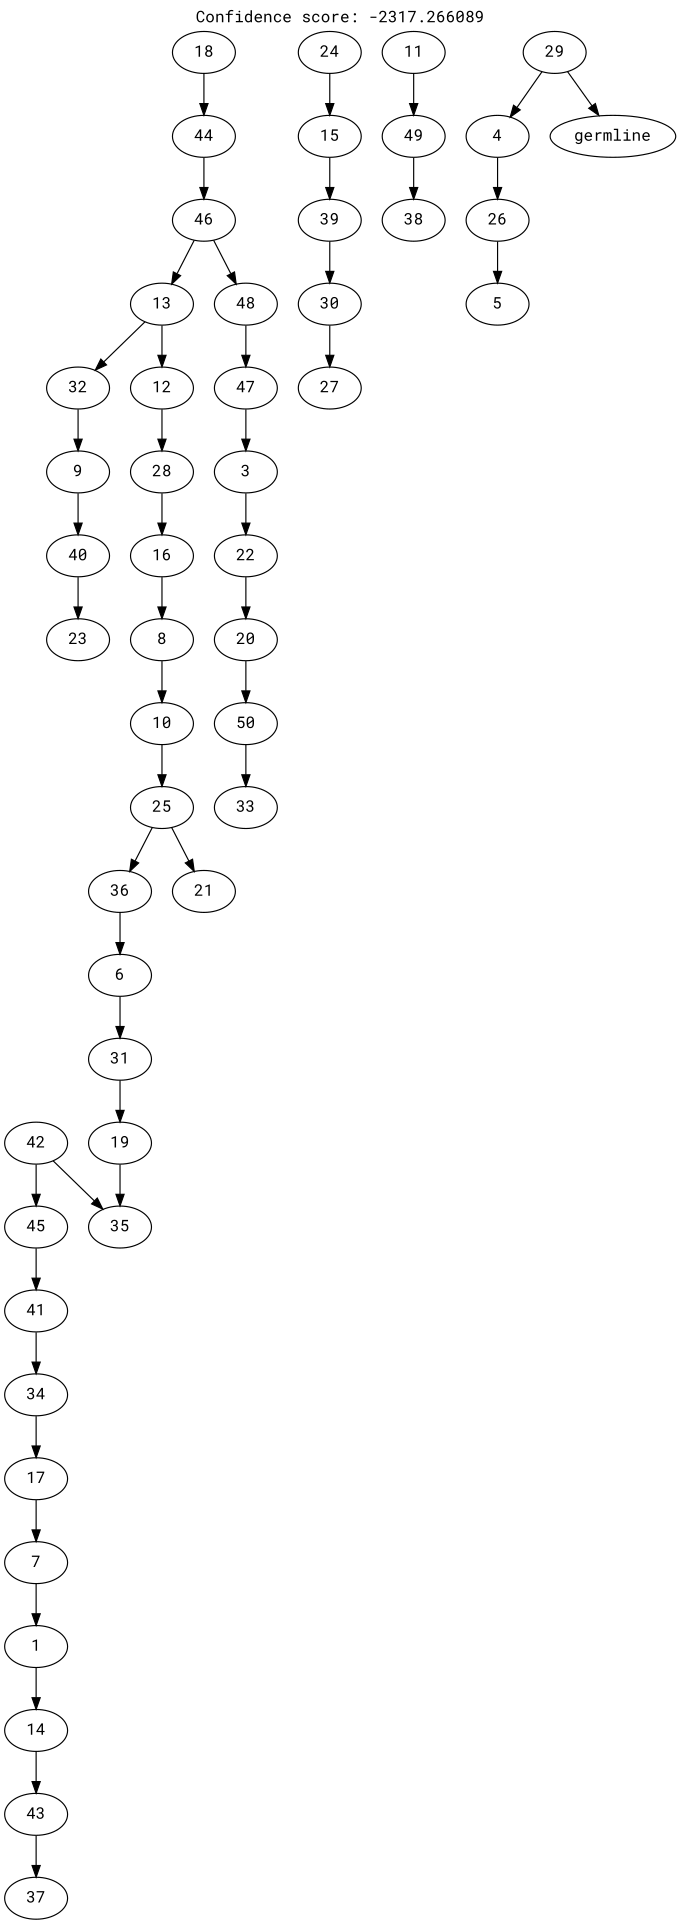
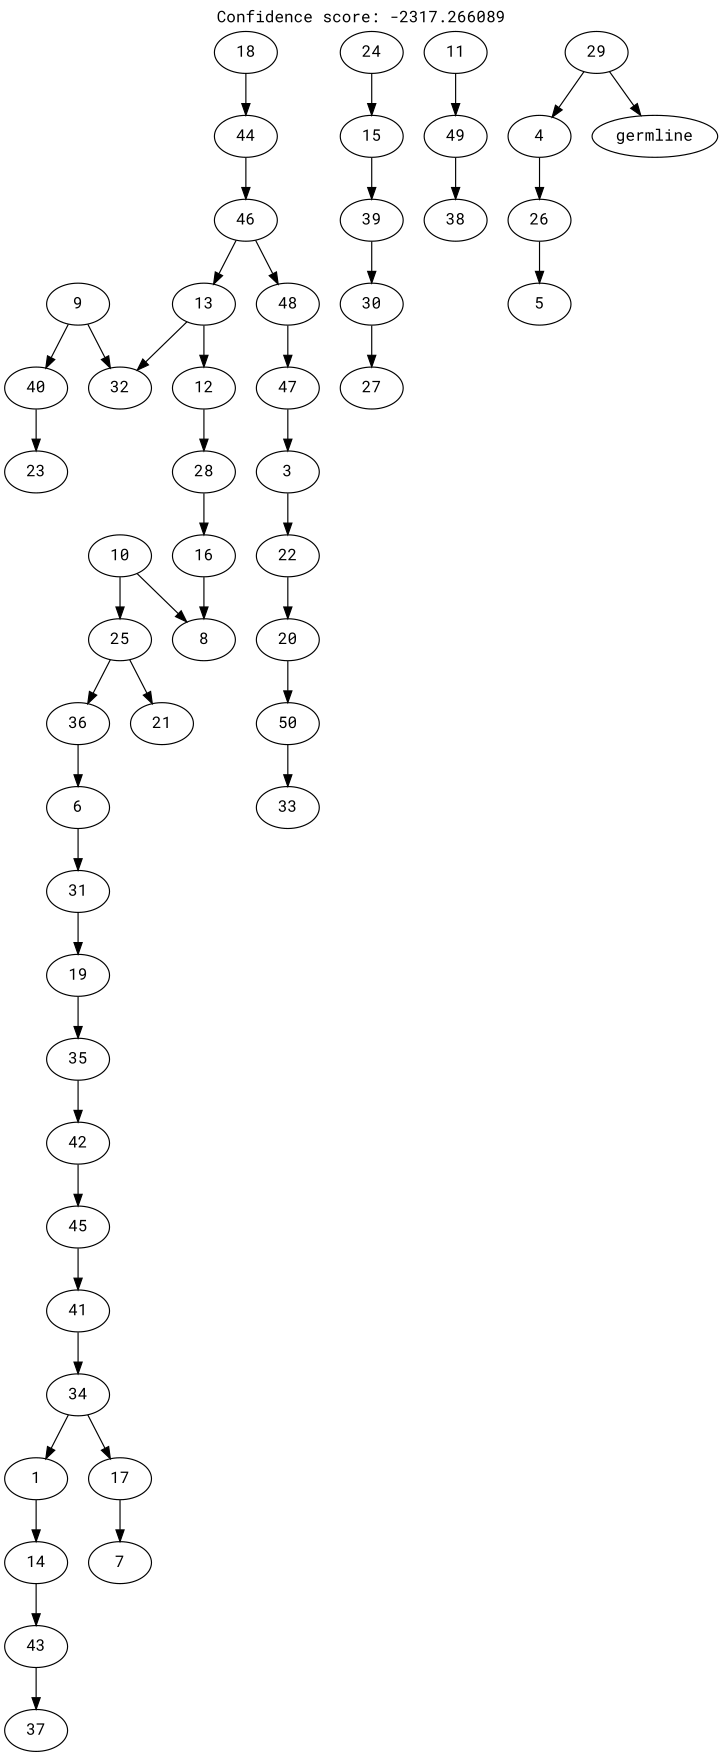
(78, 424) -> (96, 341)
(162, 676) -> (158, 594)
(74, 1181) -> (78, 1095)
(36, 1599) -> (60, 1432)
